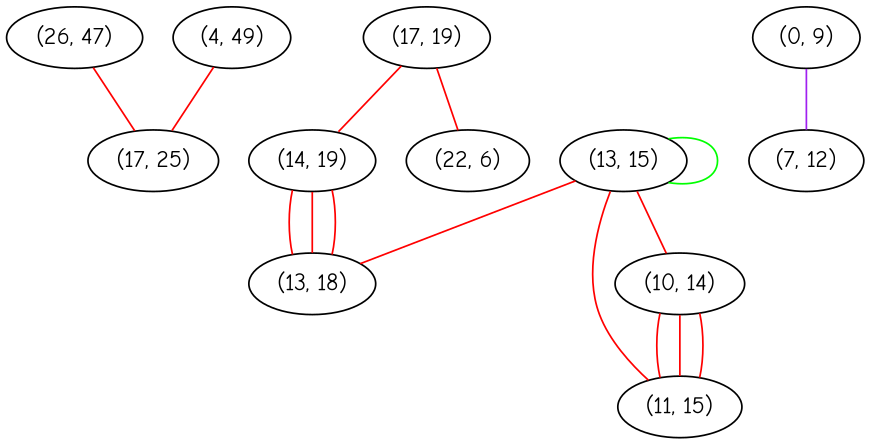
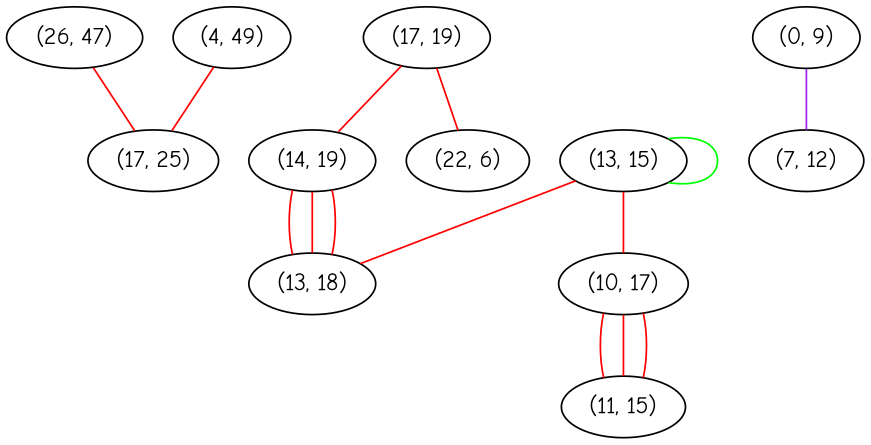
(680, 284) -> (623, 284)
(594, 293) -> none
